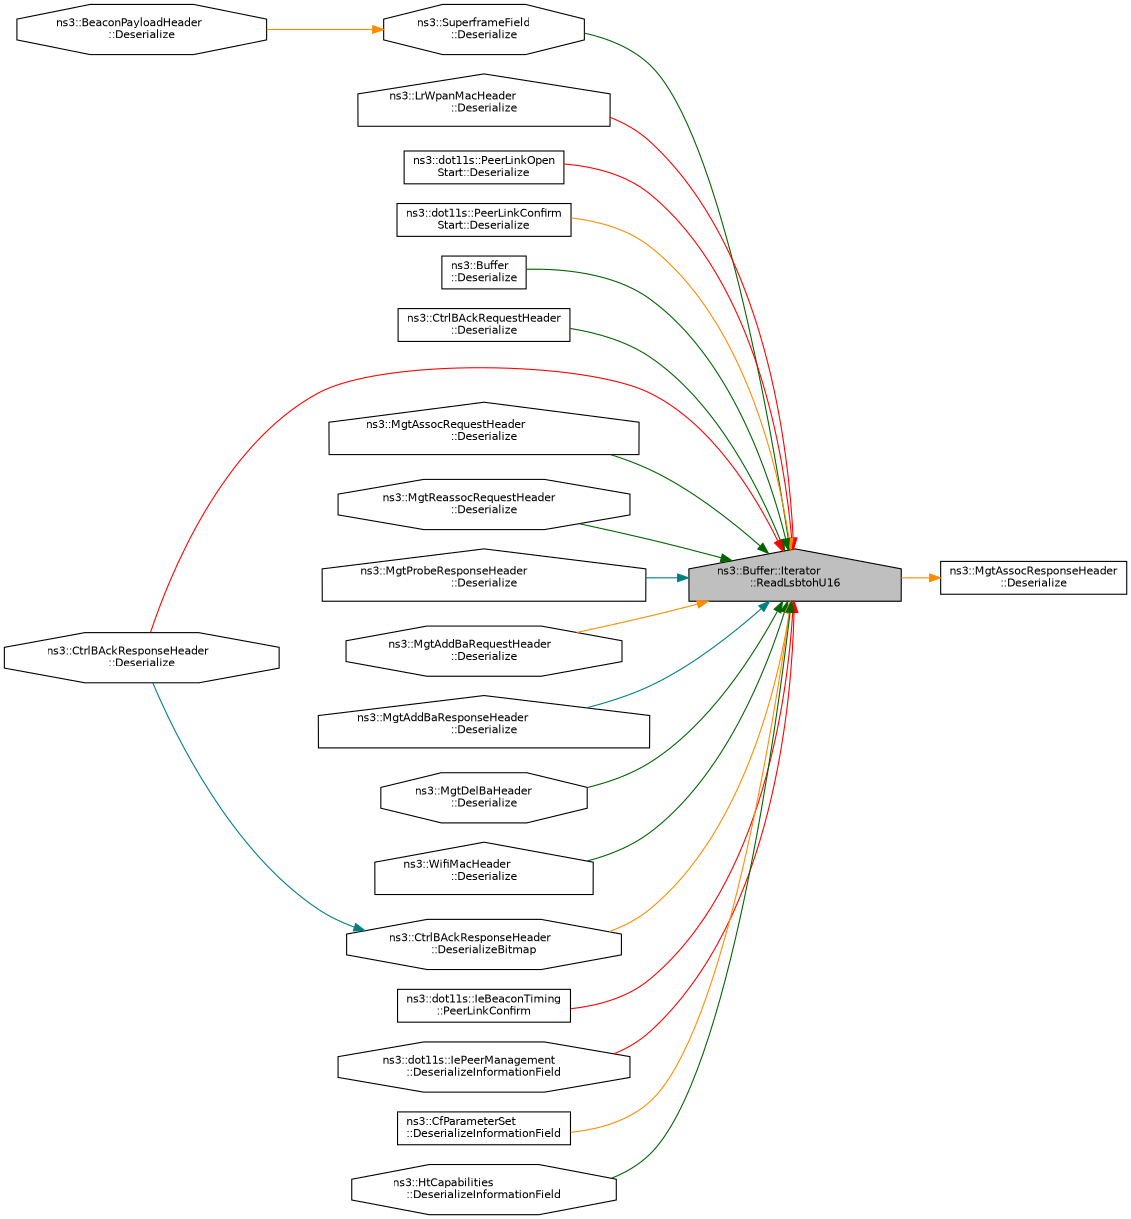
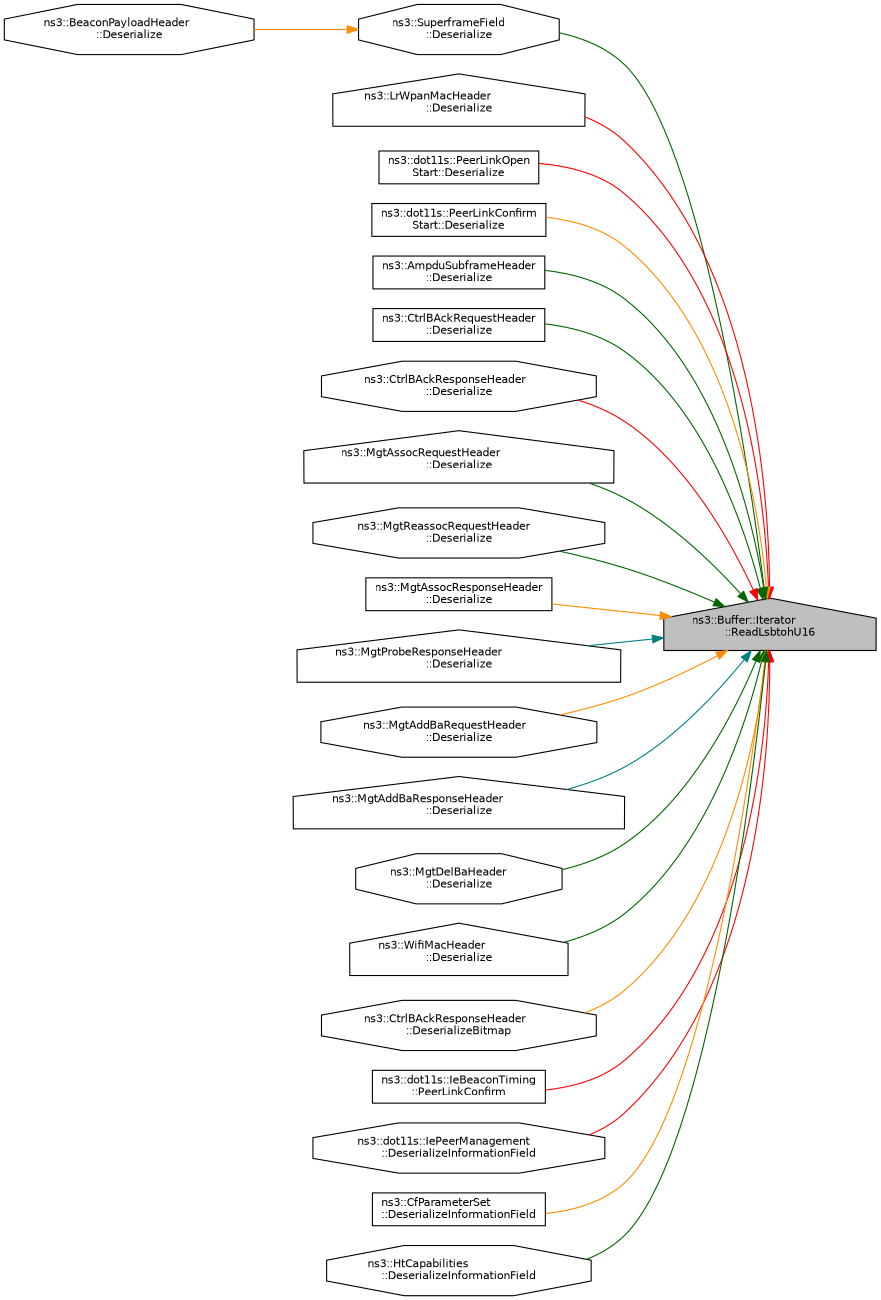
(484, 272) -> (459, 272)
(915, 578) -> (606, 610)
(232, 824) -> none
